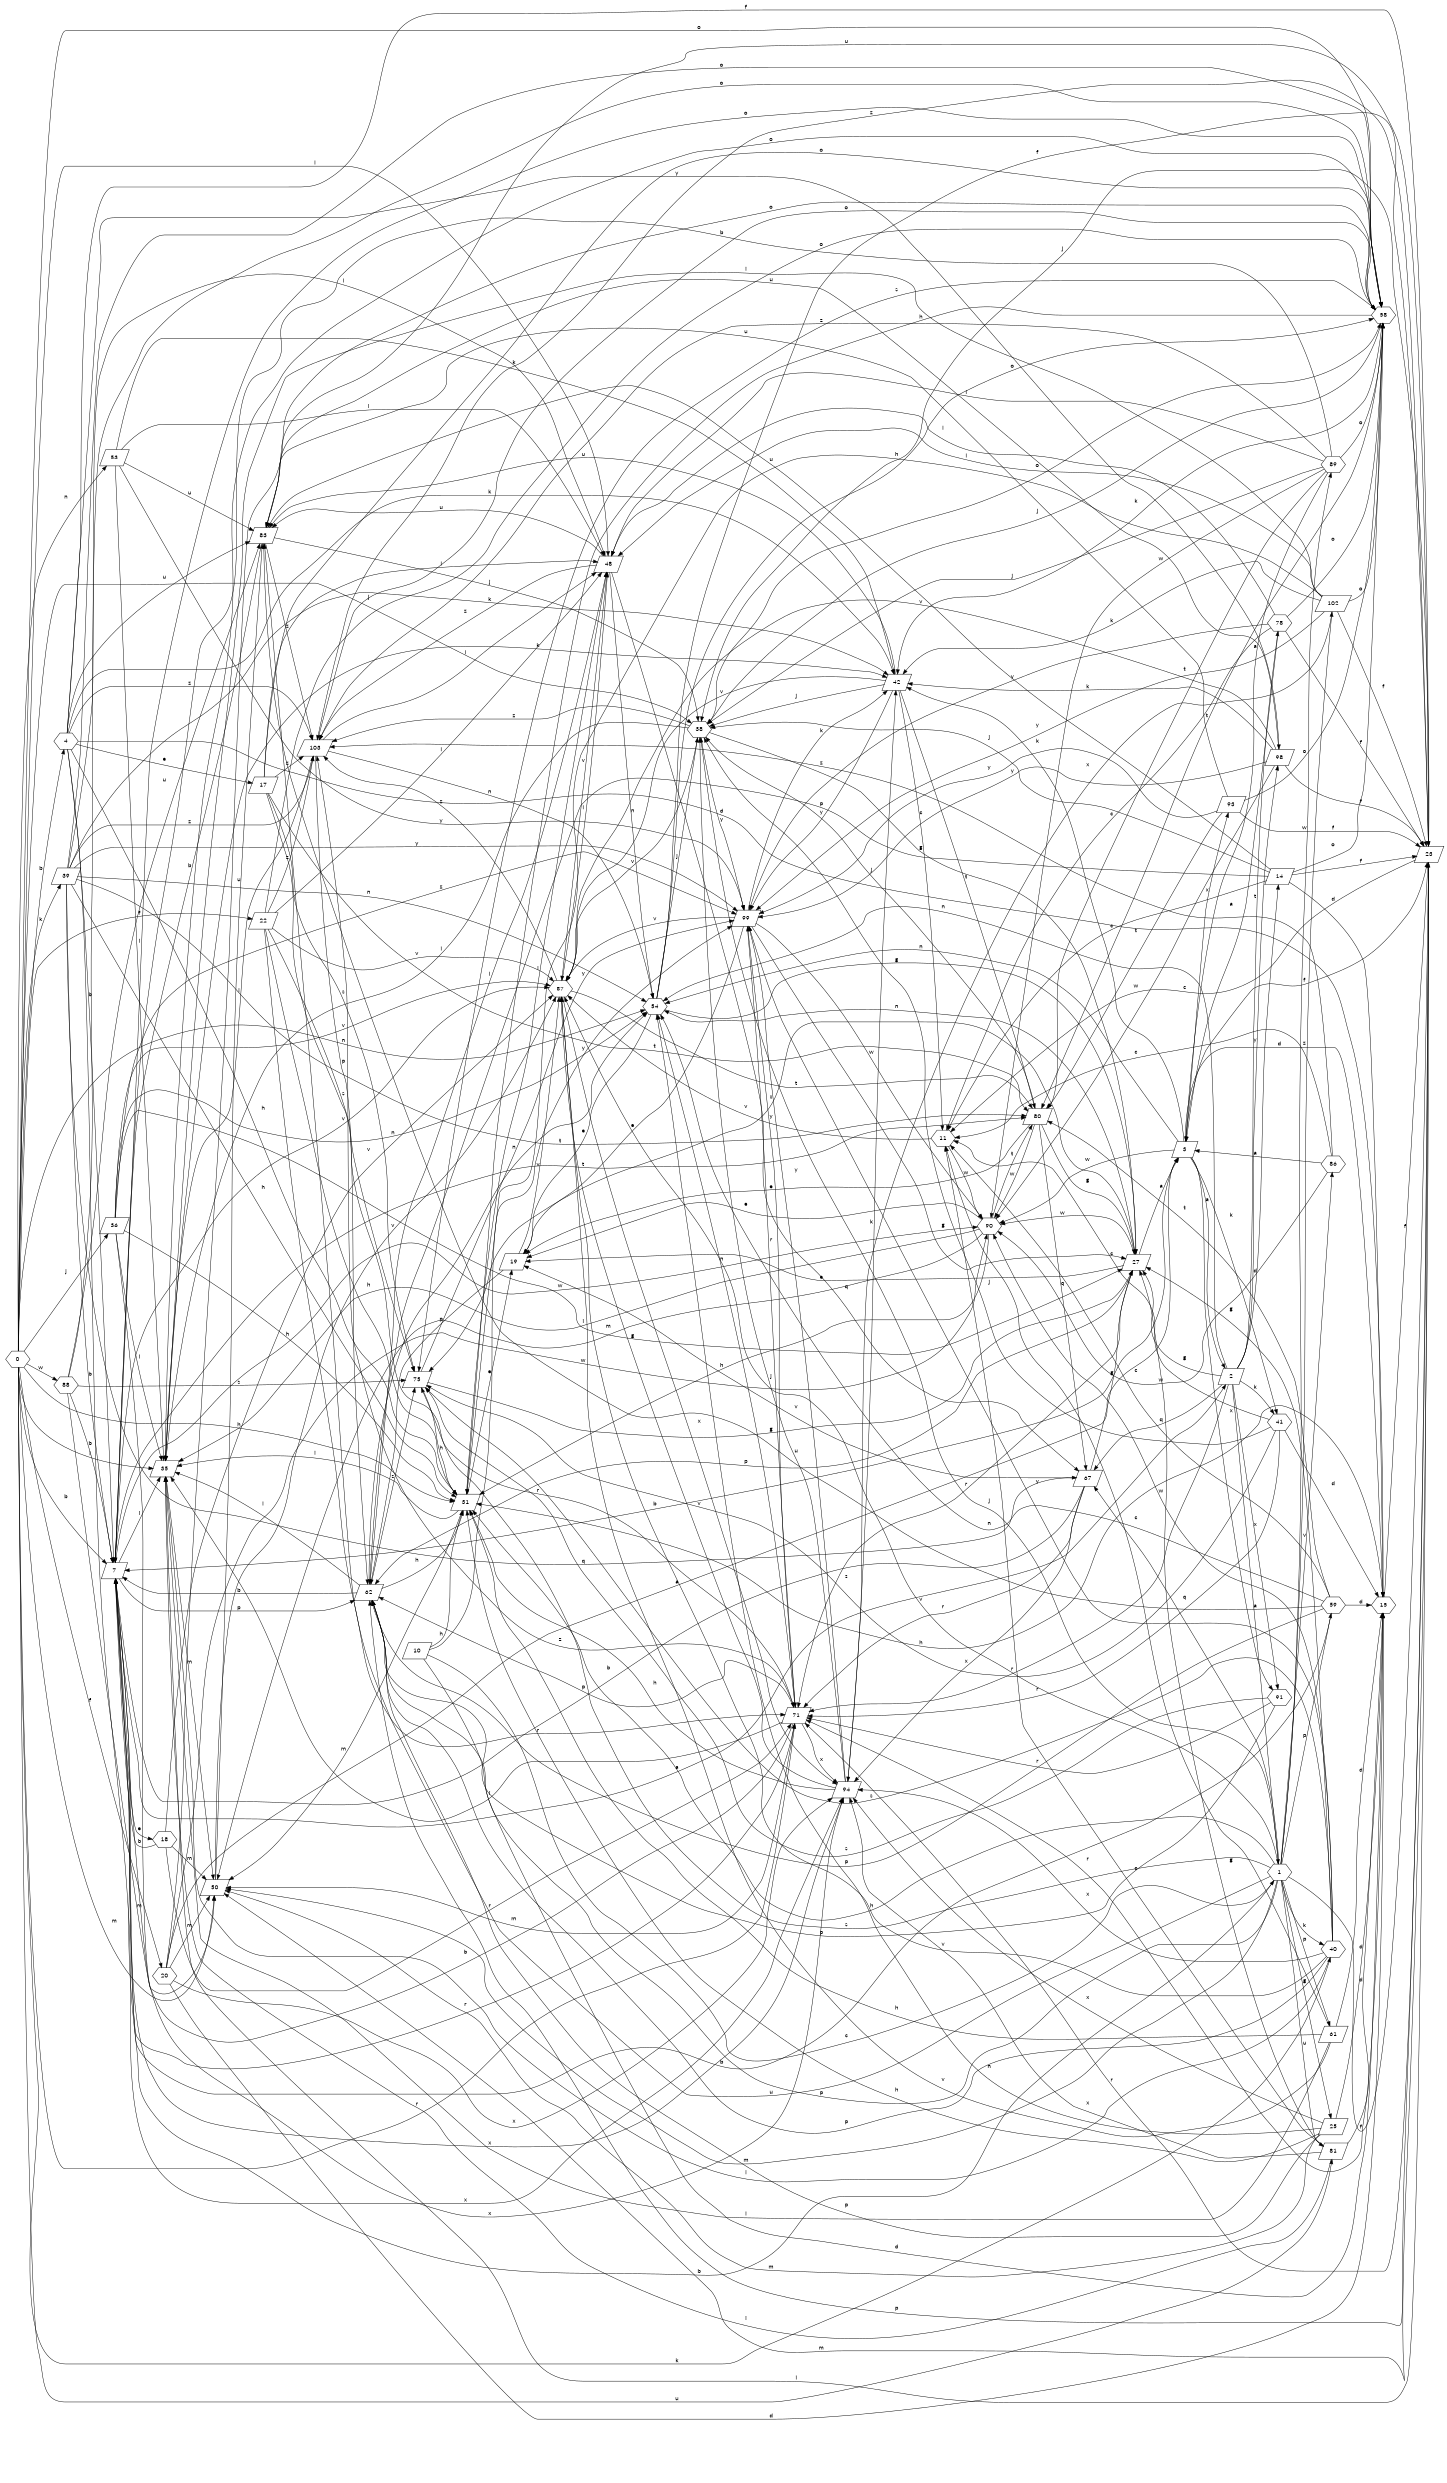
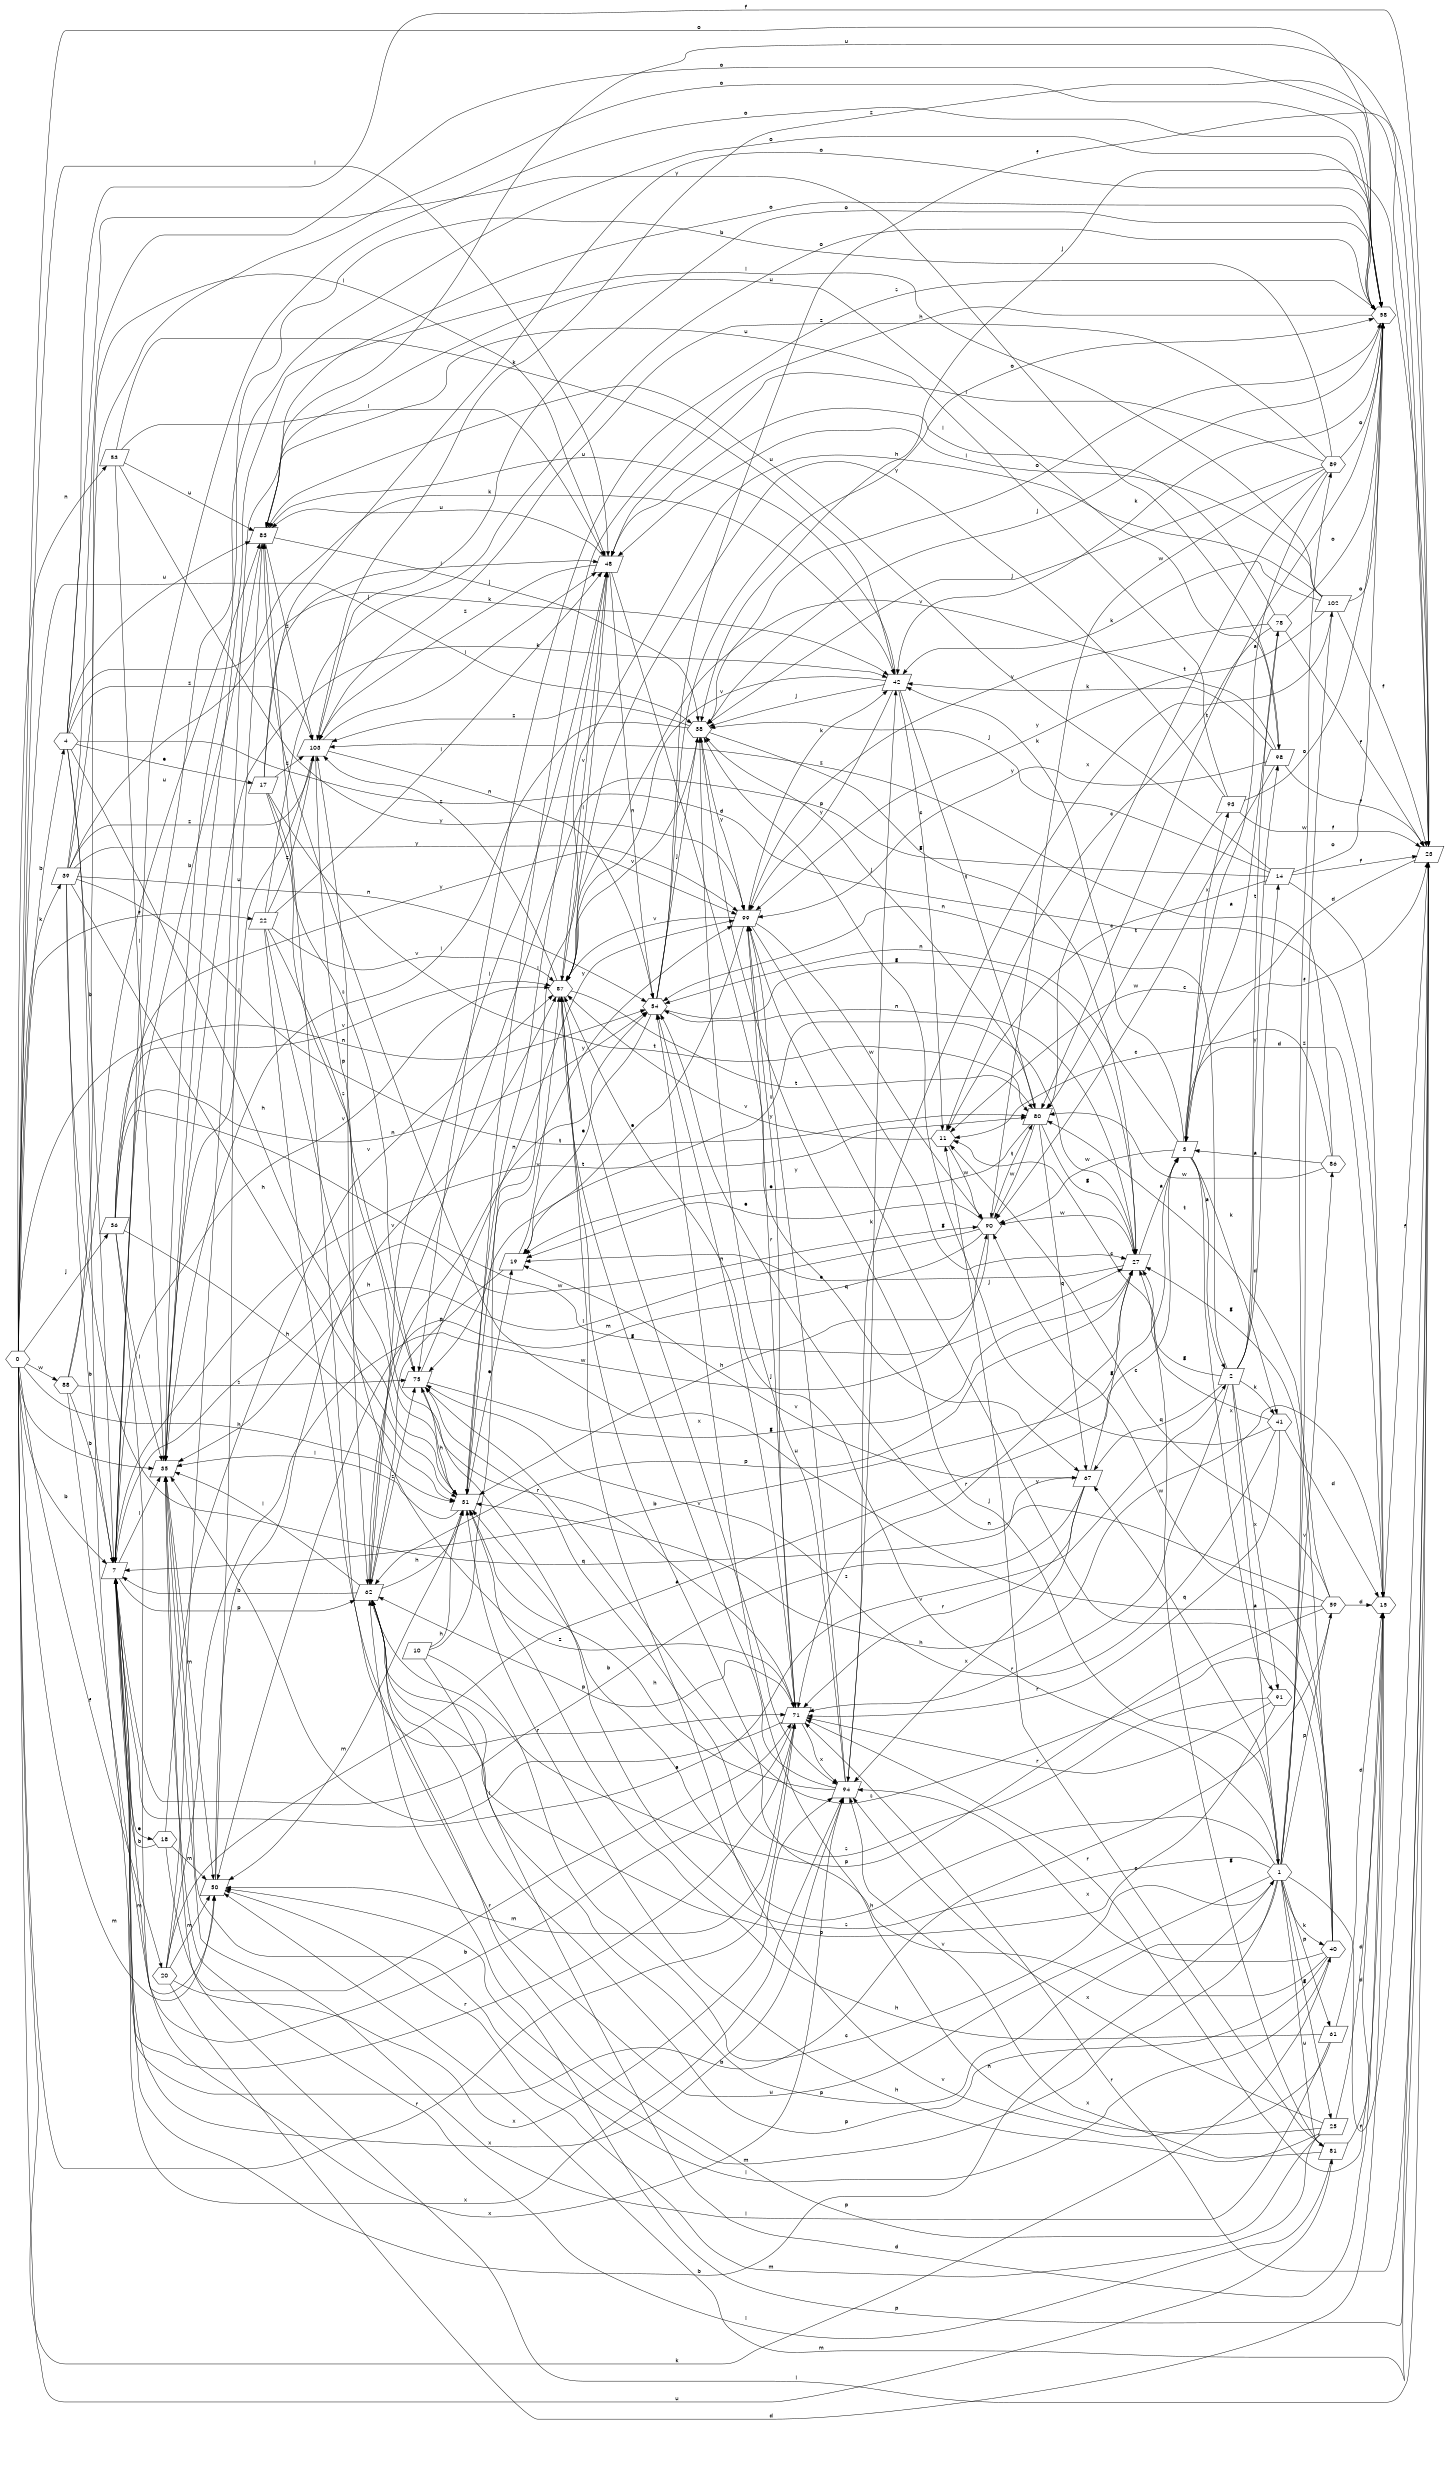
(983, 777) -> (793, 472)
(441, 887) -> (441, 887)
(1187, 1381) -> (1176, 1178)
(1139, 1588) -> none
